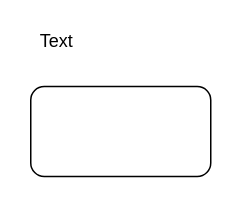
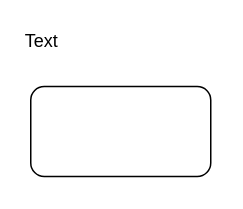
(57, 41) -> (42, 41)
